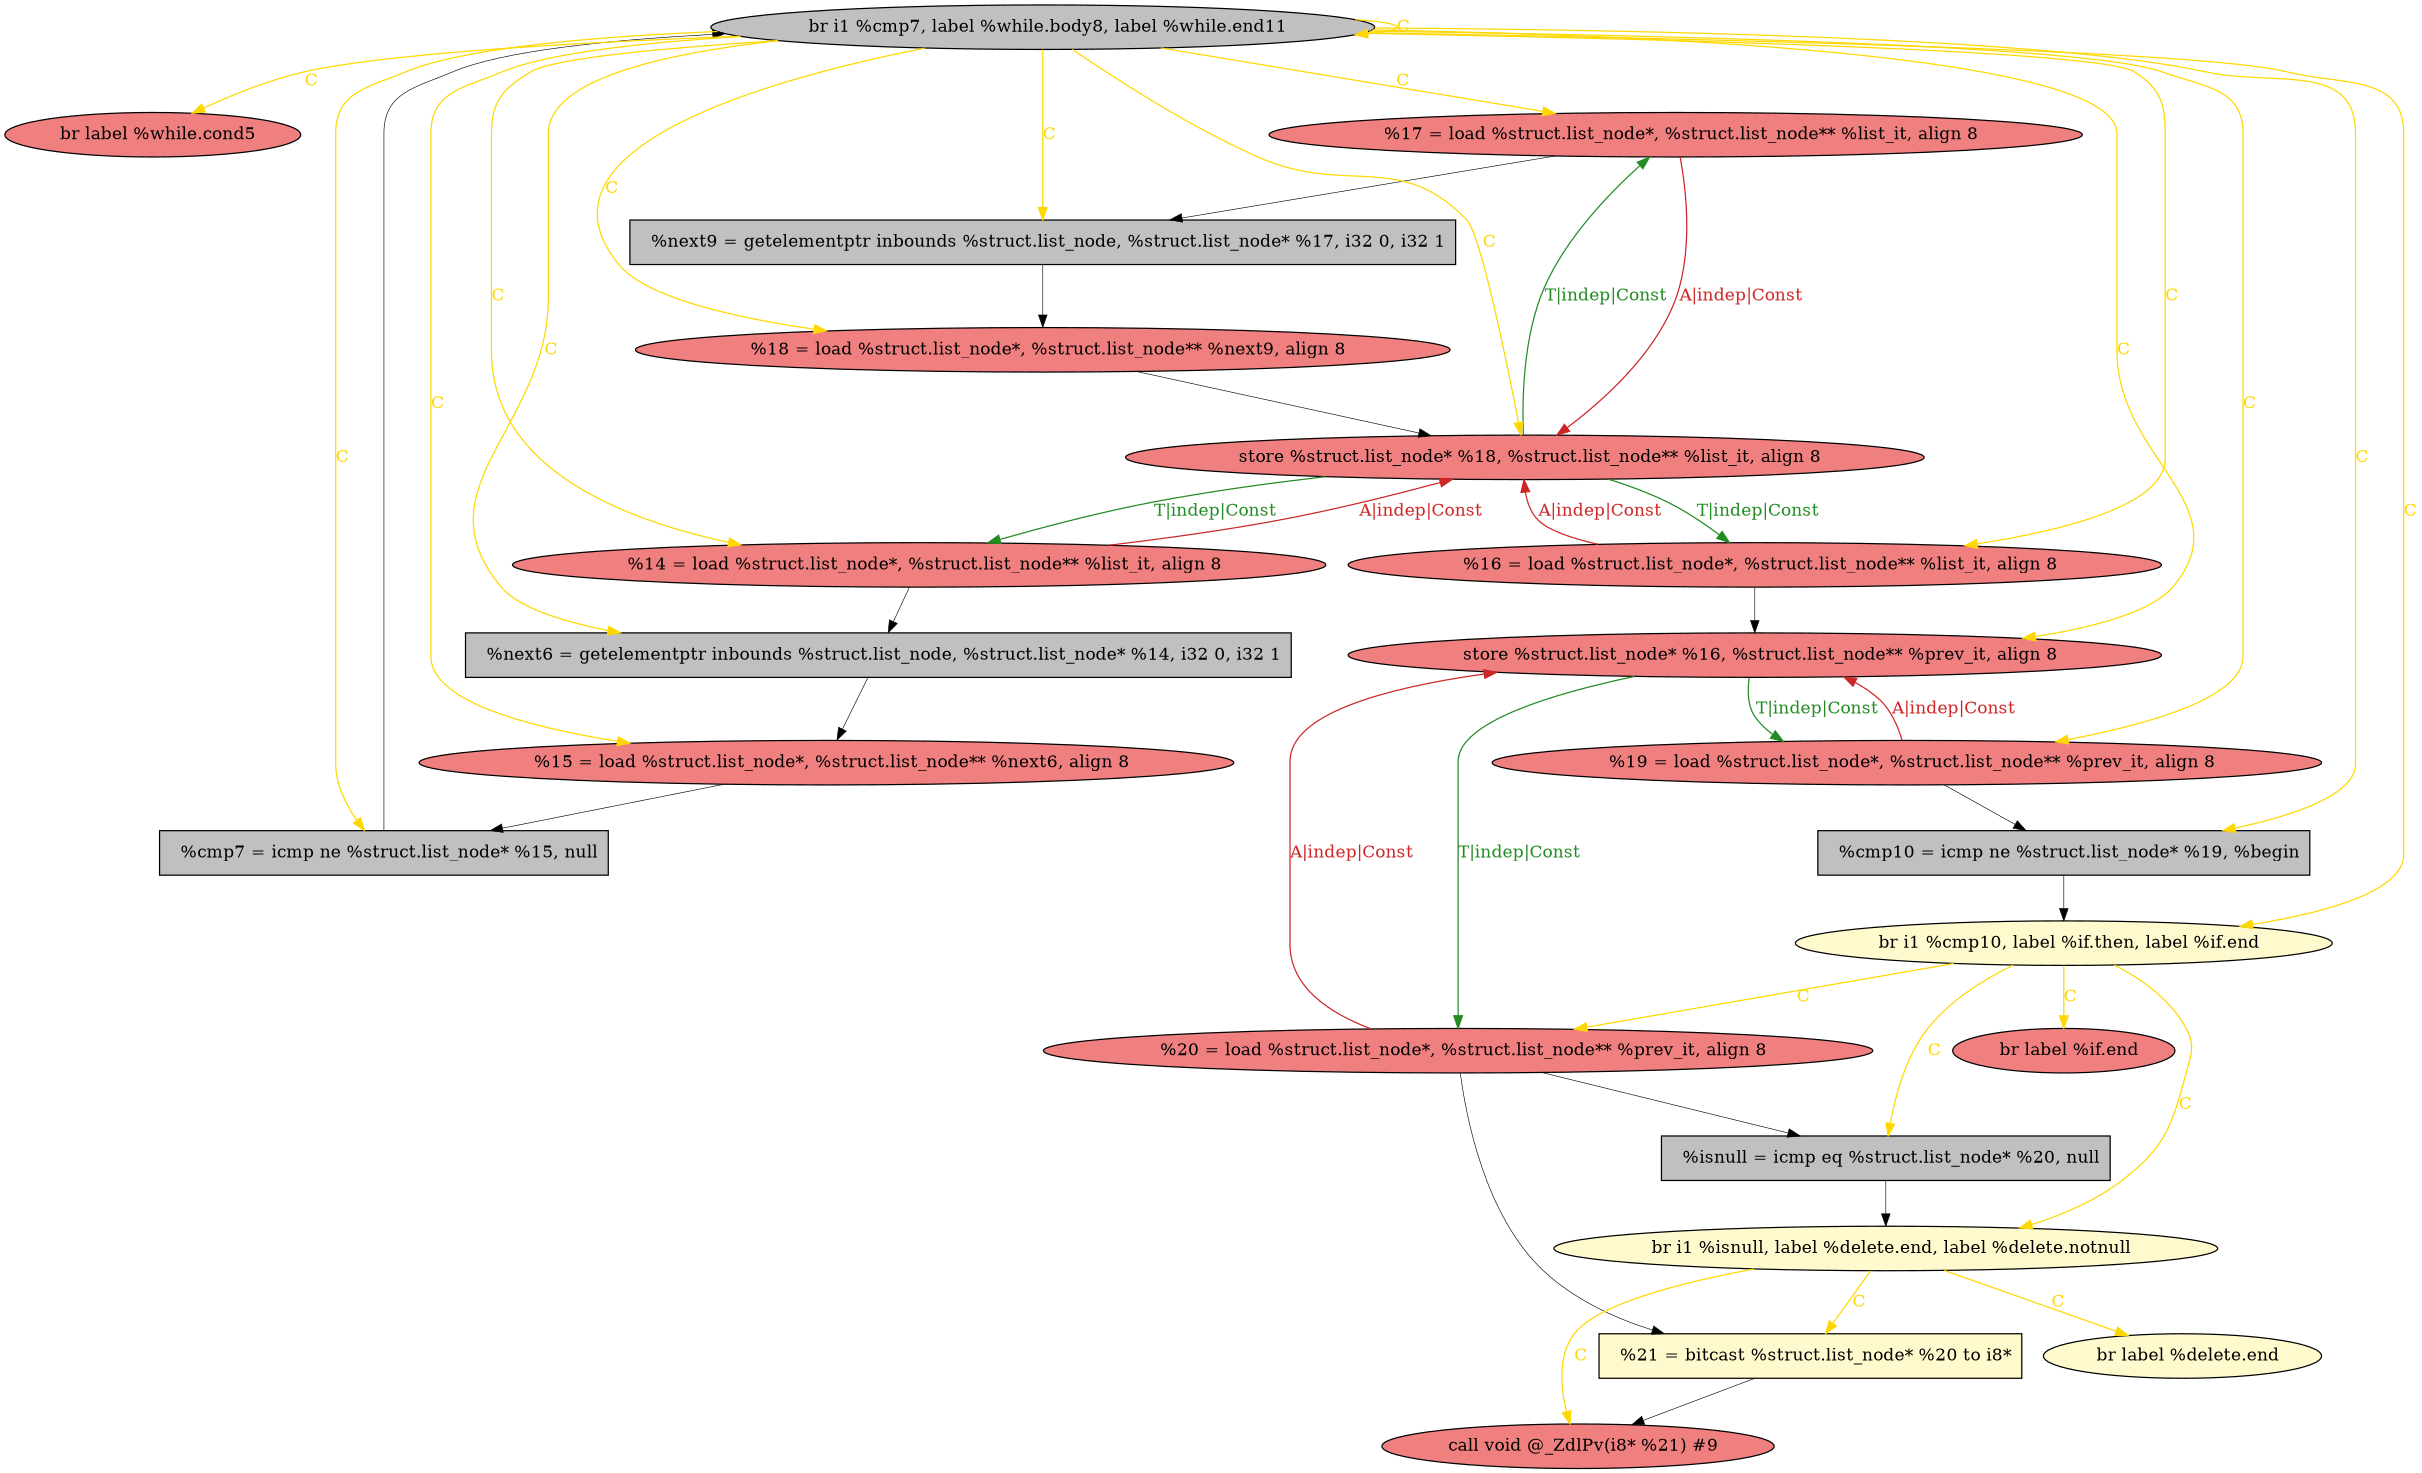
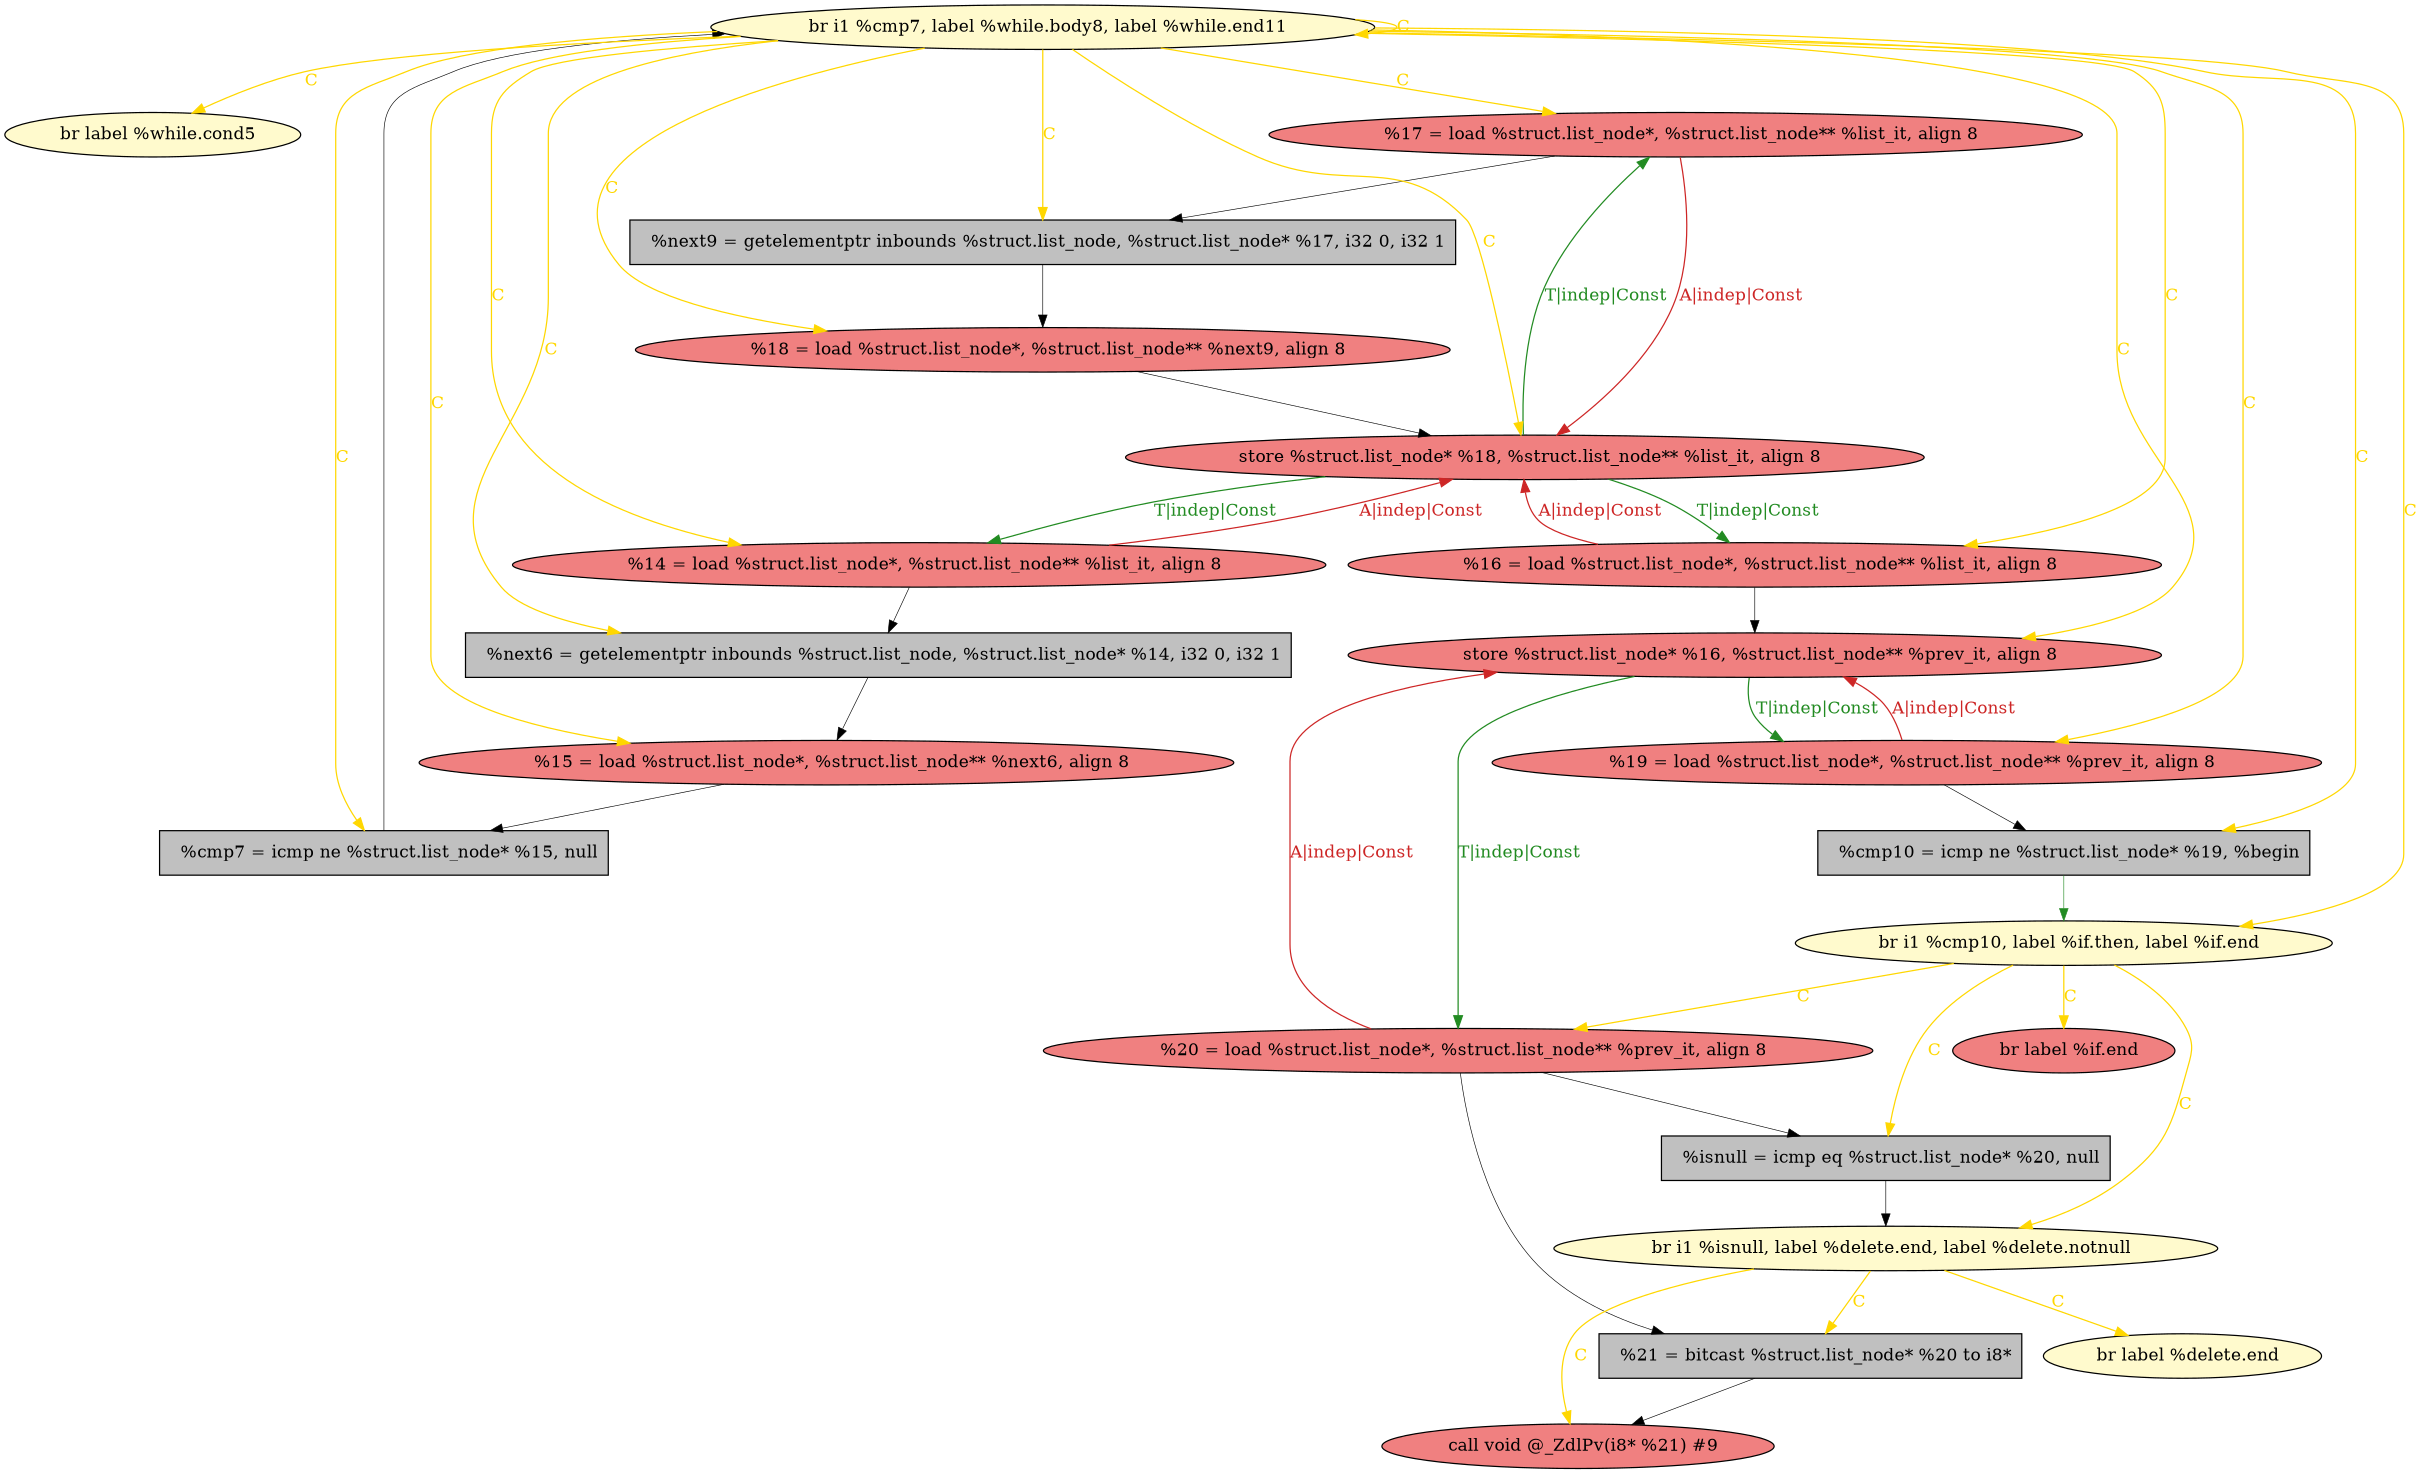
(1043, 27) -> (1043, 27)
(153, 135) -> (153, 135)
(2064, 892) -> (2064, 892)
(1810, 1356) -> (1810, 1356)
